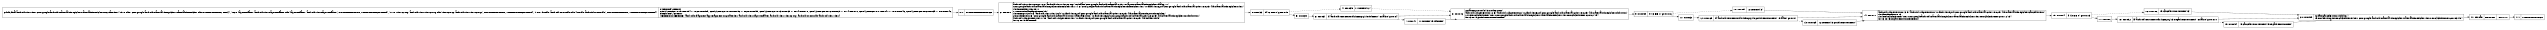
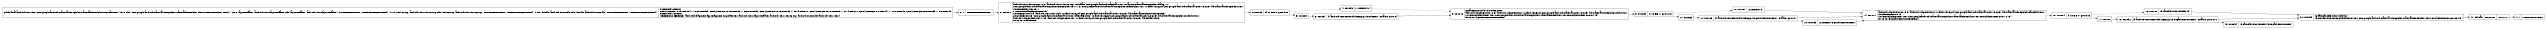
(979, 12) -> (979, 12)
(1425, 21) -> none
(2312, 21) -> none
